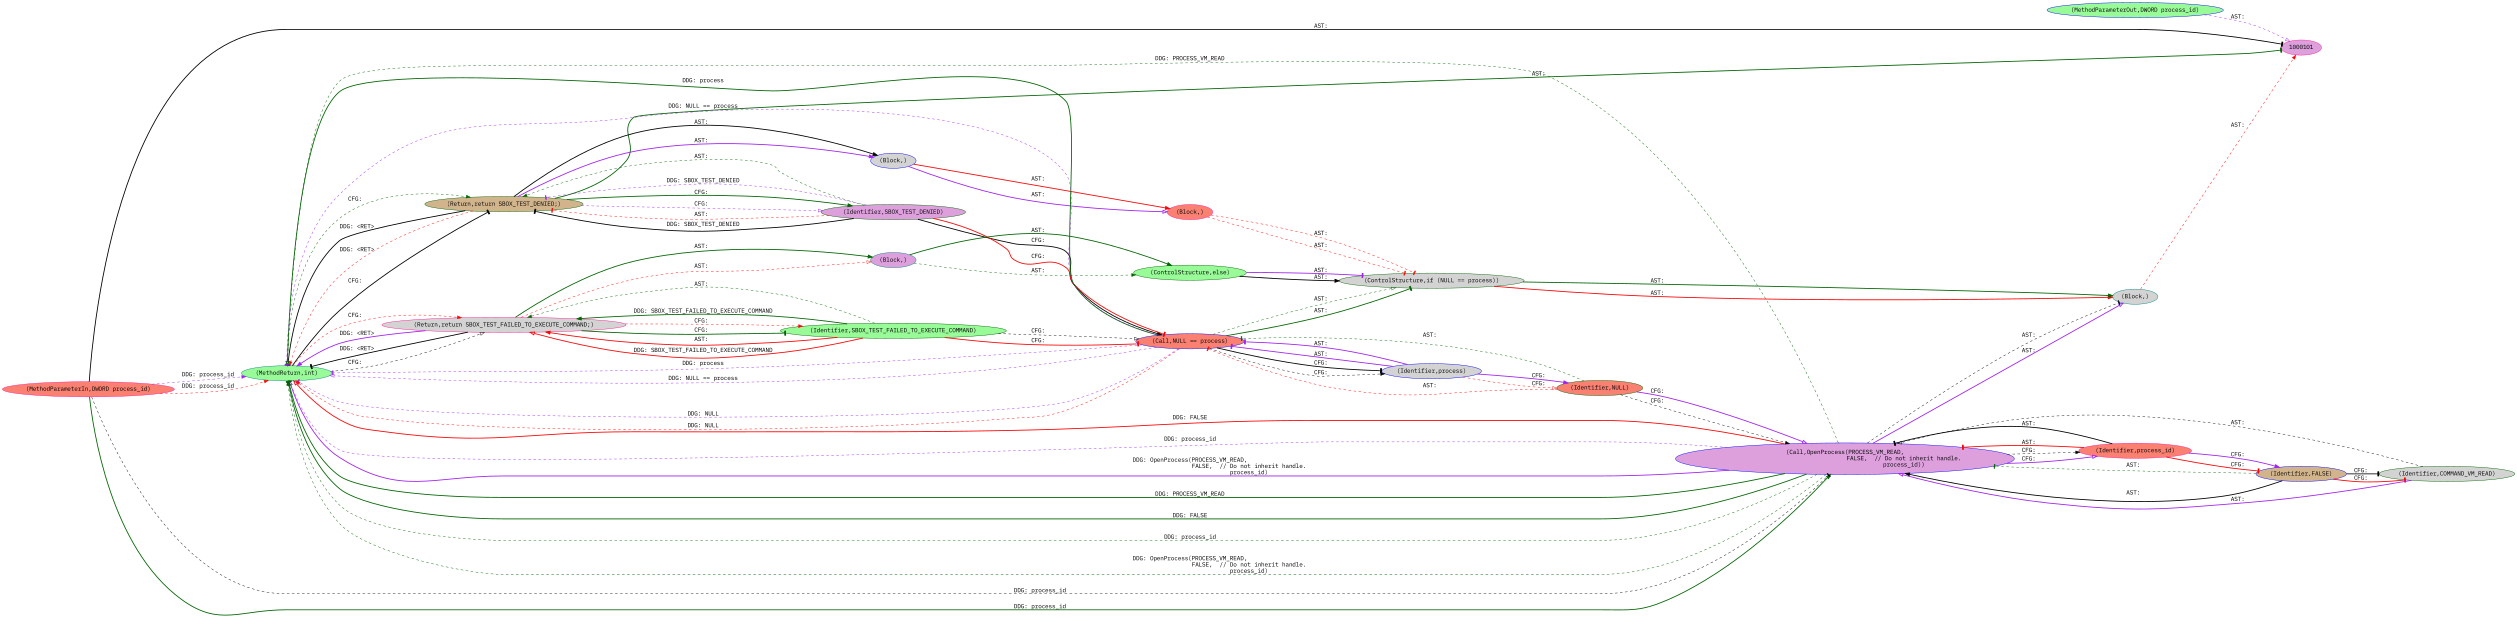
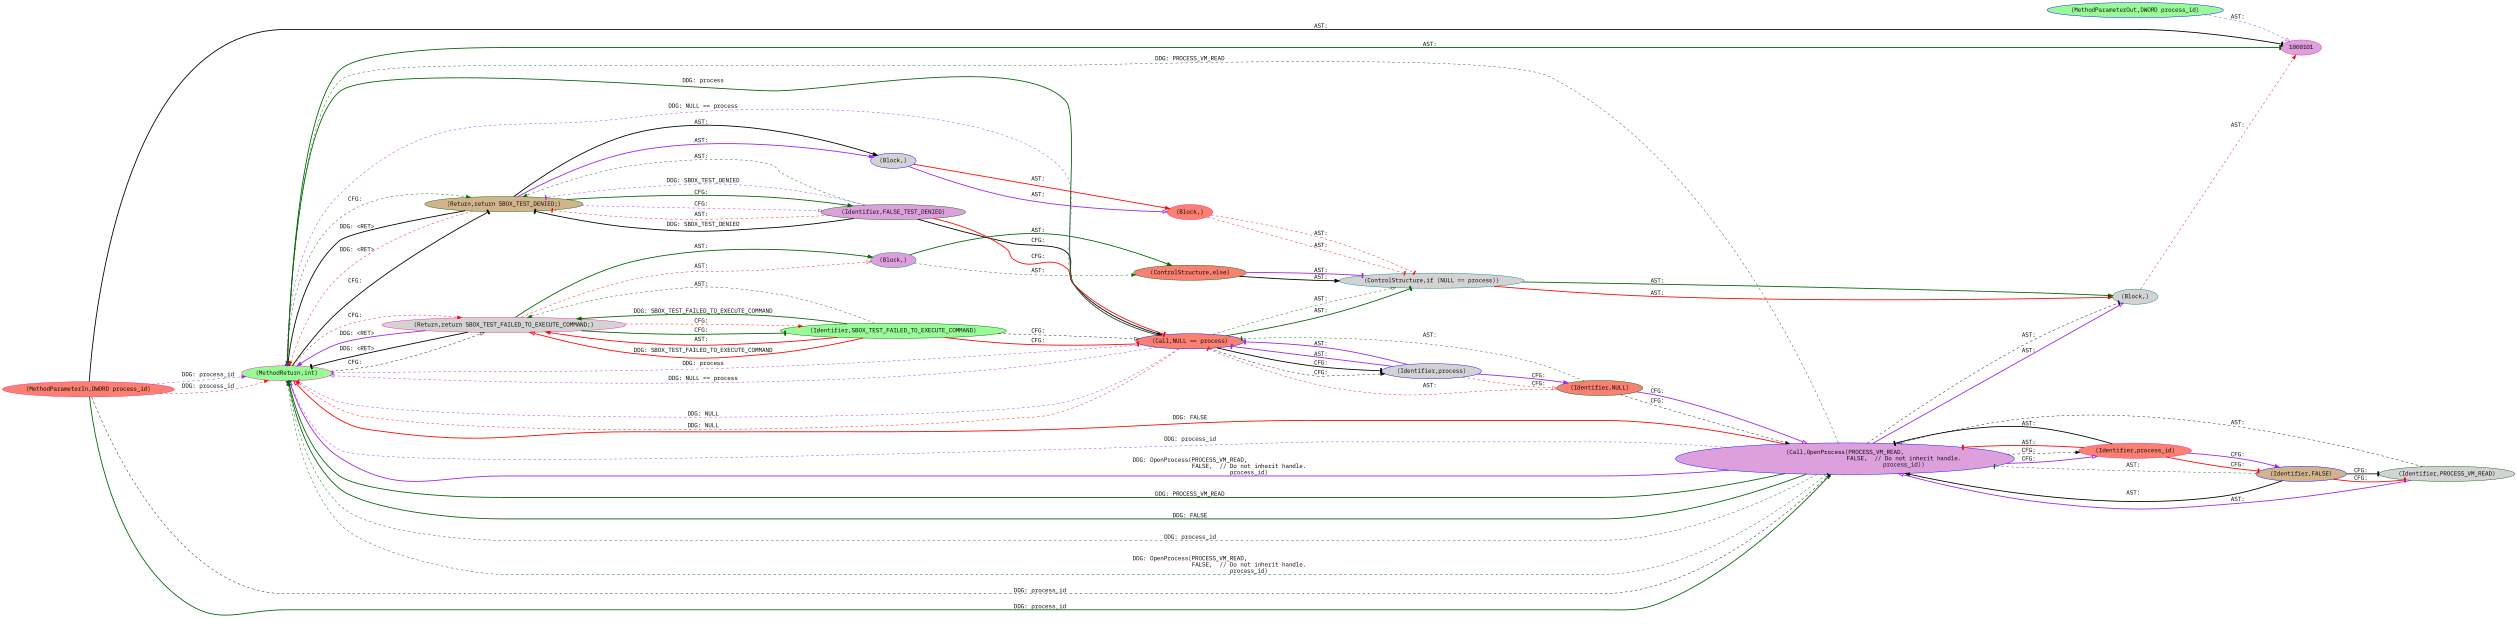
(1392, 82) -> (1156, 48)
(893, 212) -> (893, 212)
(1190, 273) -> (1190, 273)
(1432, 281) -> (1432, 281)
(287, 373) -> (287, 373)
(2447, 474) -> (2447, 474)
